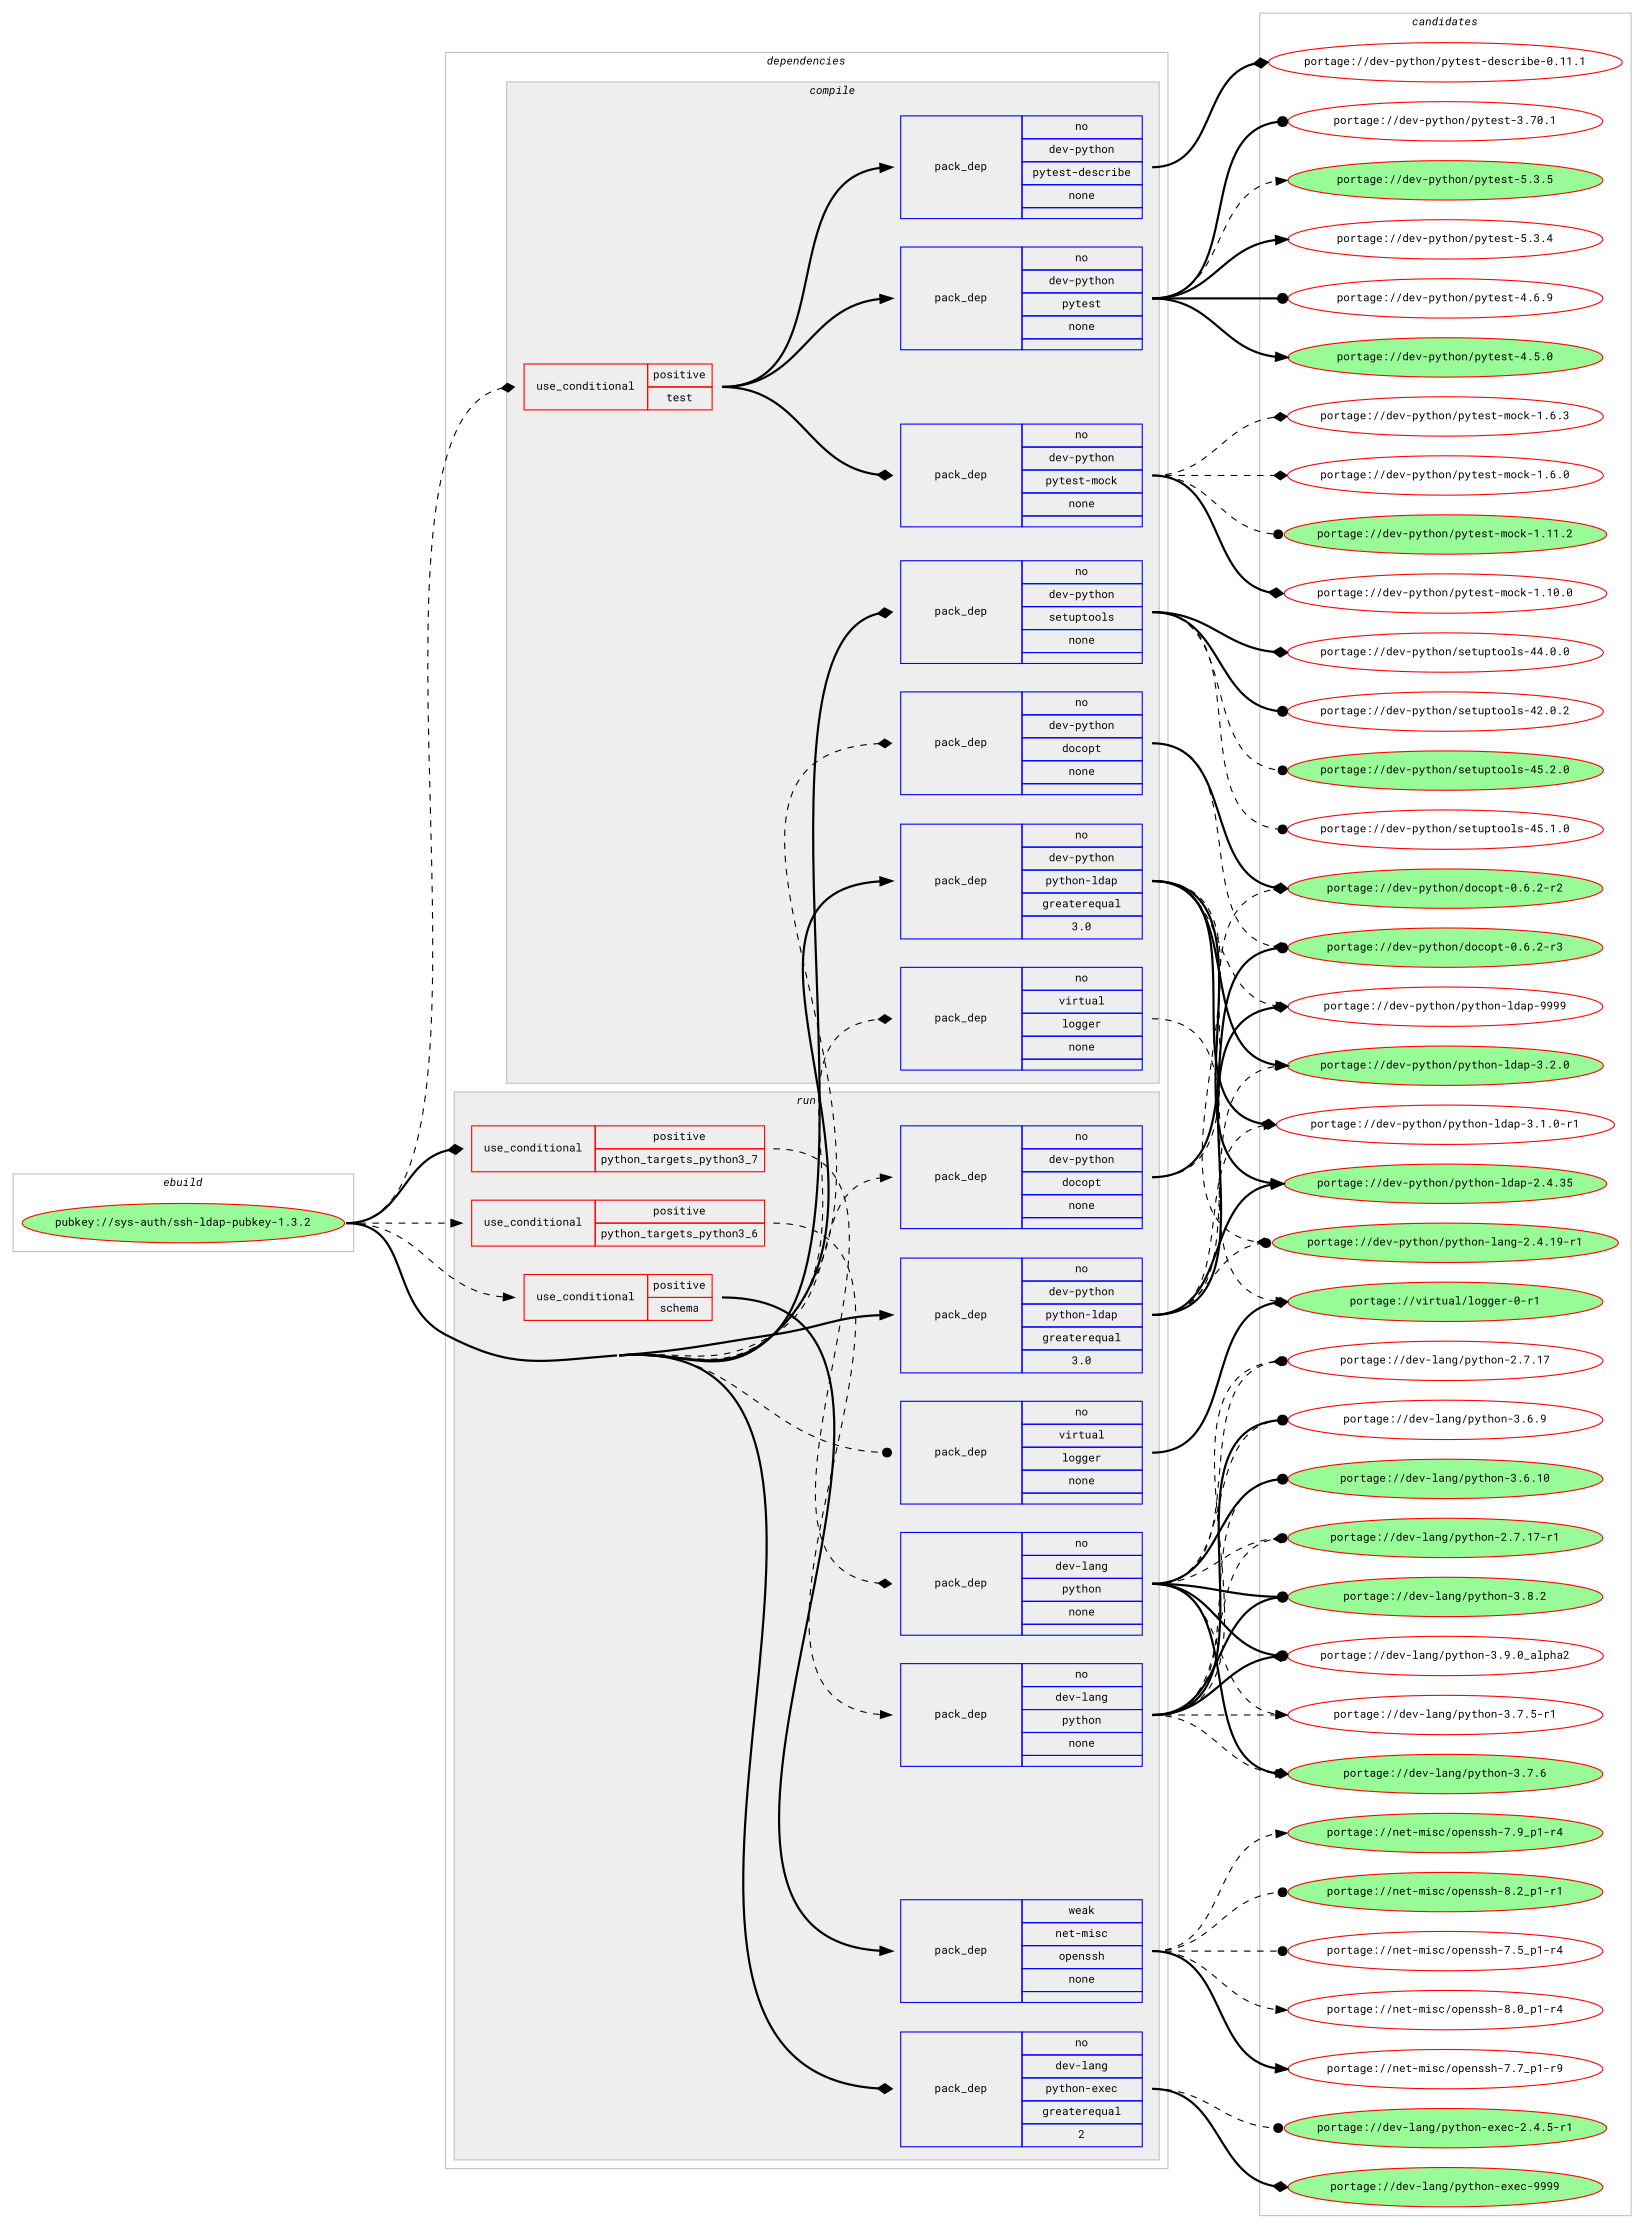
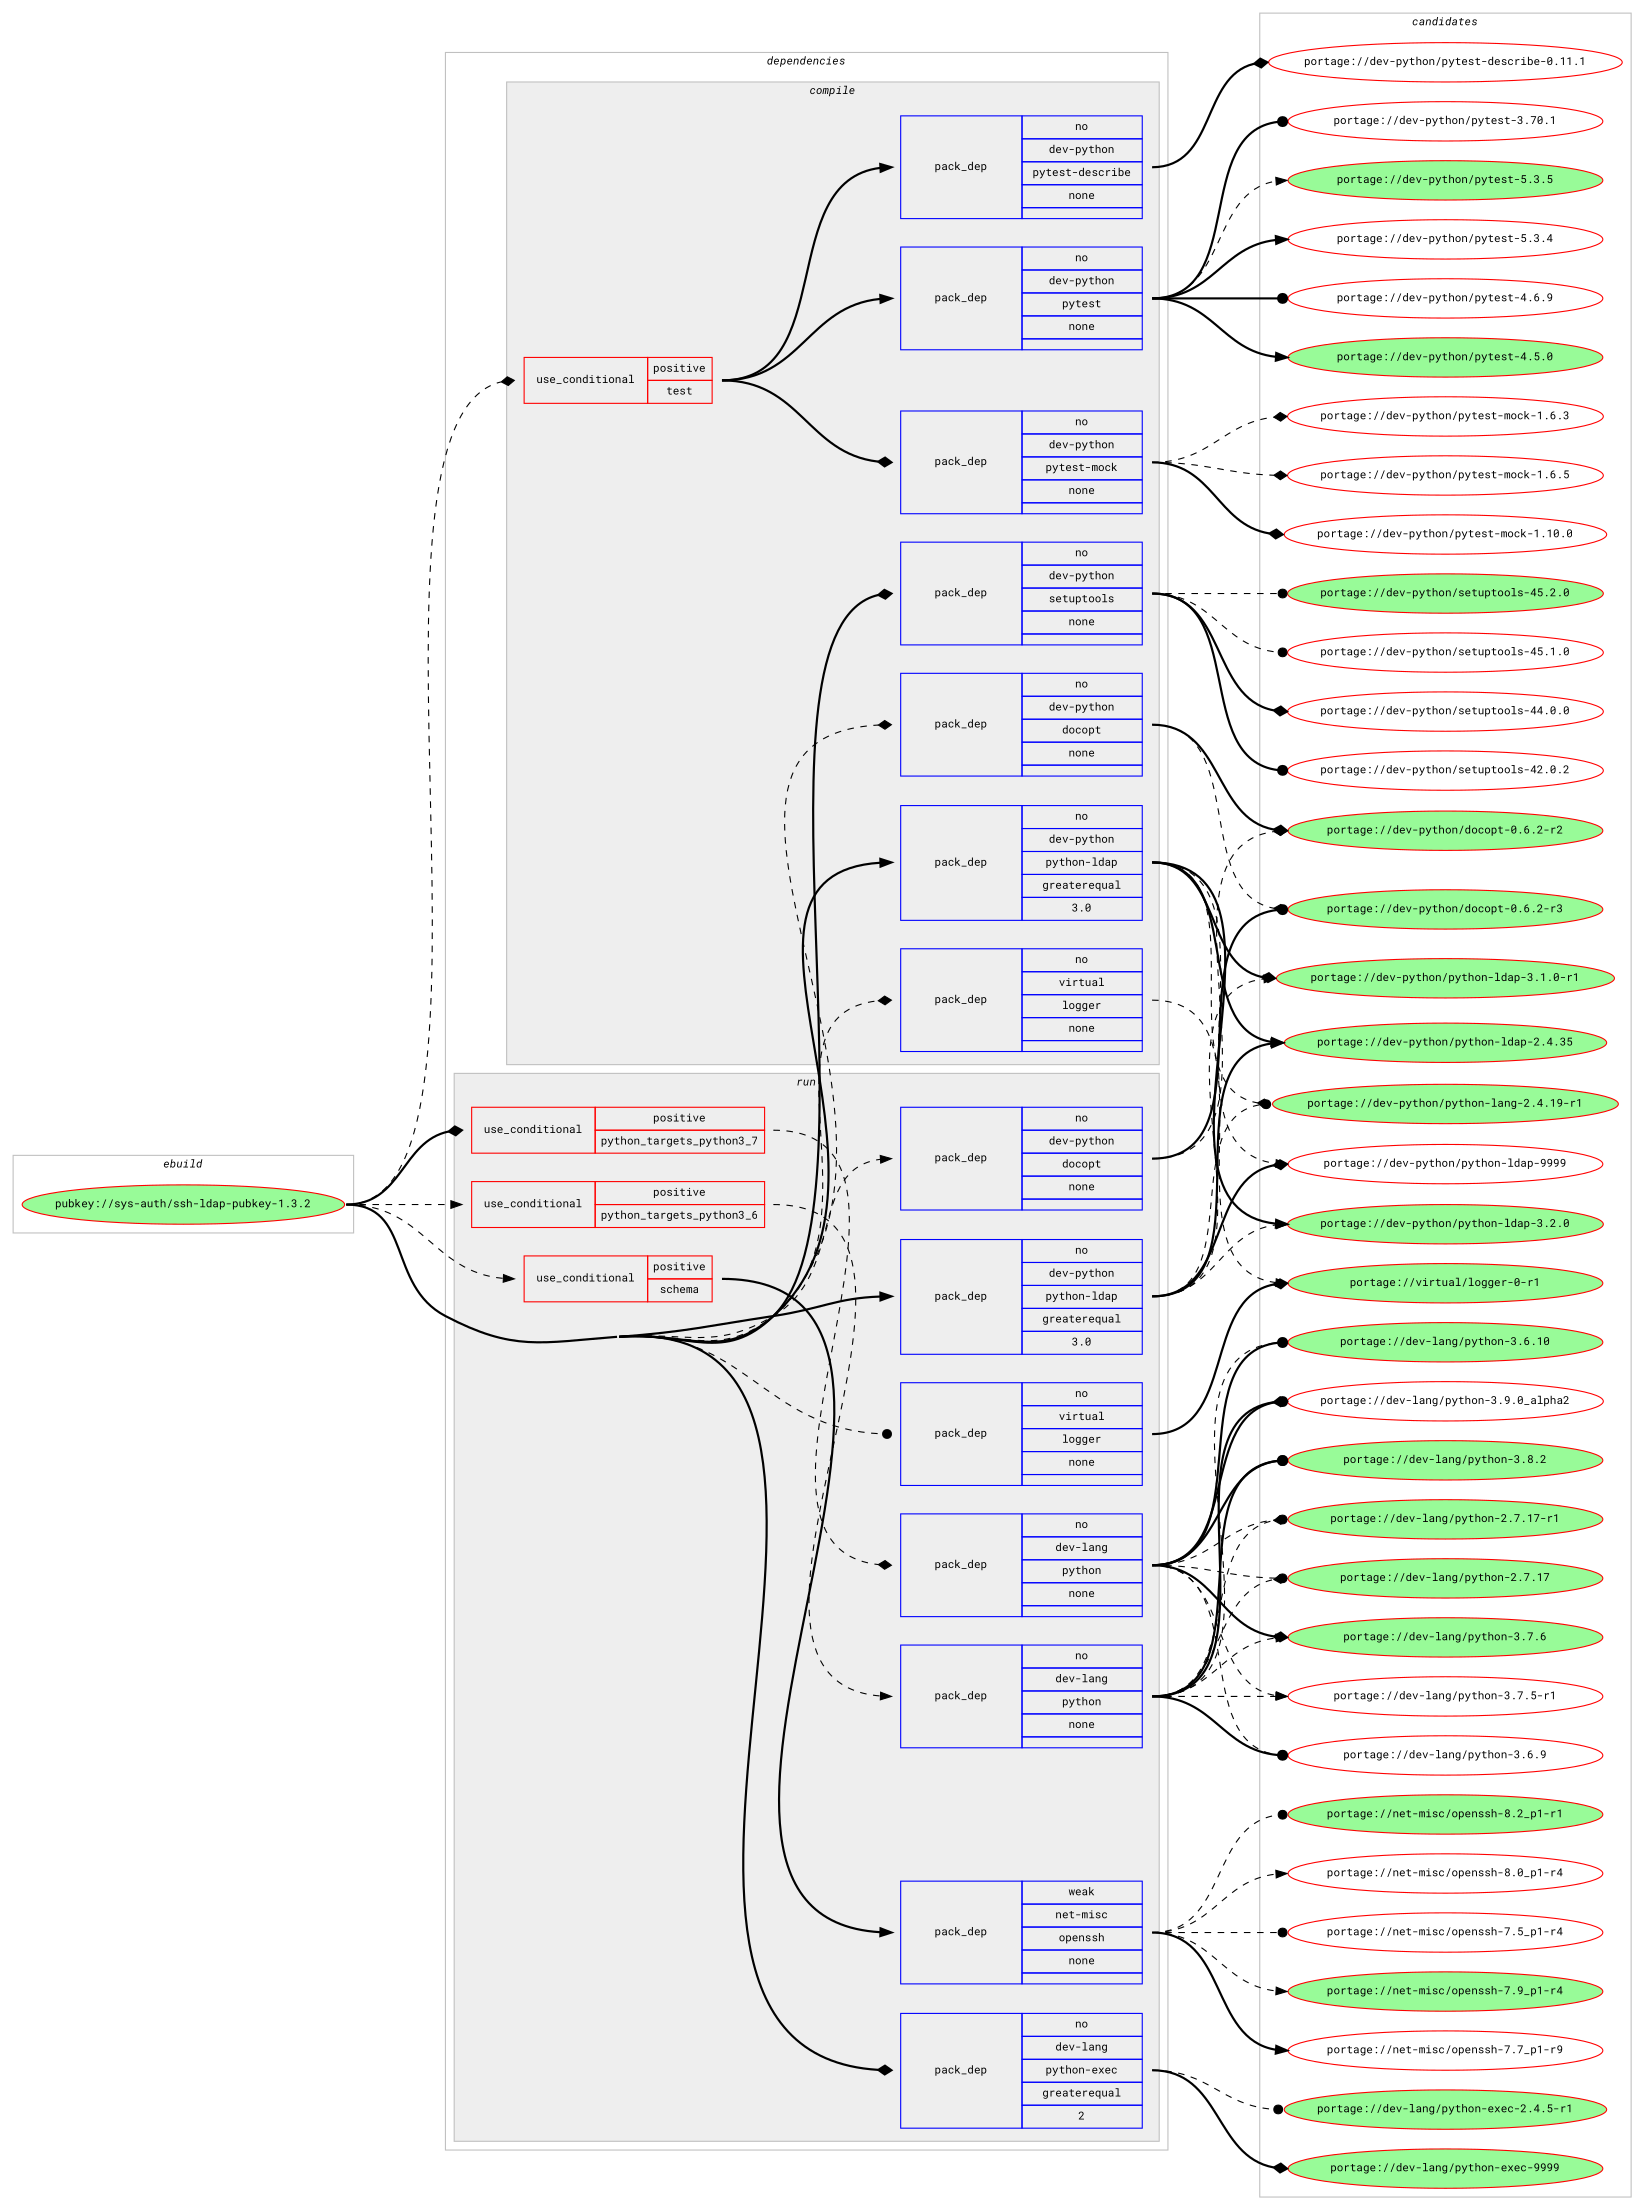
(1445, 475) -> (1445, 475)
(1445, 535) -> none
(1445, 1125) -> (1445, 978)
(1445, 1361) -> (1445, 1578)
